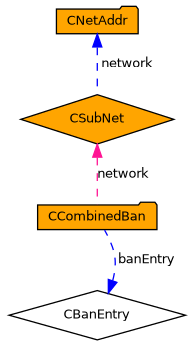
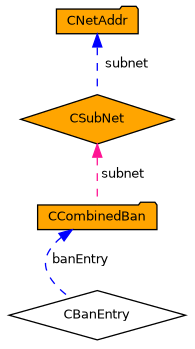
(125, 64) -> (125, 64)
(121, 174) -> (121, 174)
(114, 255) -> (47, 269)
